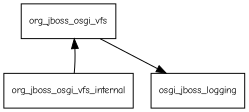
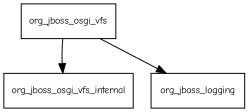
(75, 61) -> (62, 51)
(198, 91) -> (198, 91)
